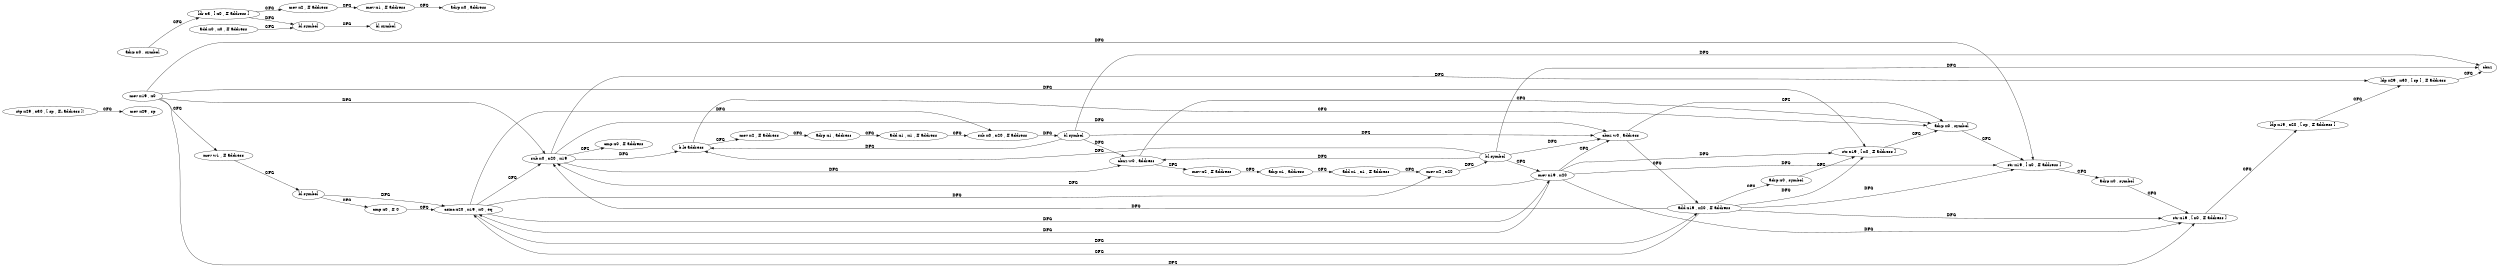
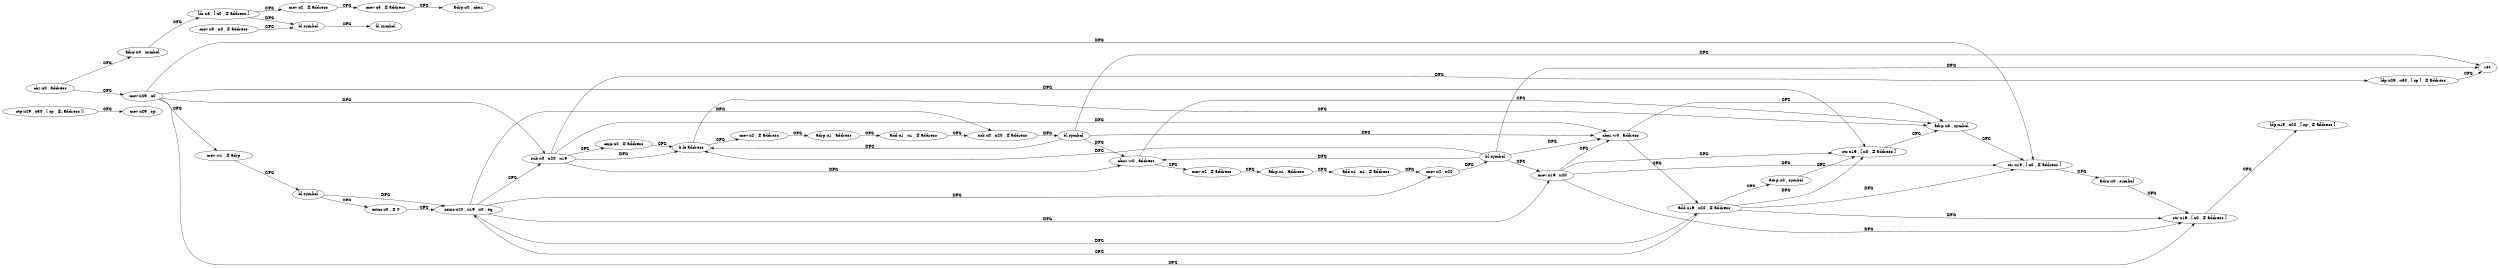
(386, 8) -> (386, 8)
(468, 8) -> (468, 8)
(224, 29) -> (224, 29)
(2487, 68) -> (2487, 68)
none -> (50, 88)
(143, 96) -> (143, 96)
(2357, 103) -> none
none -> (660, 146)
(224, 156) -> (224, 156)
(1047, 185) -> none
(1104, 209) -> none
(386, 210) -> (386, 210)
(1027, 232) -> none
